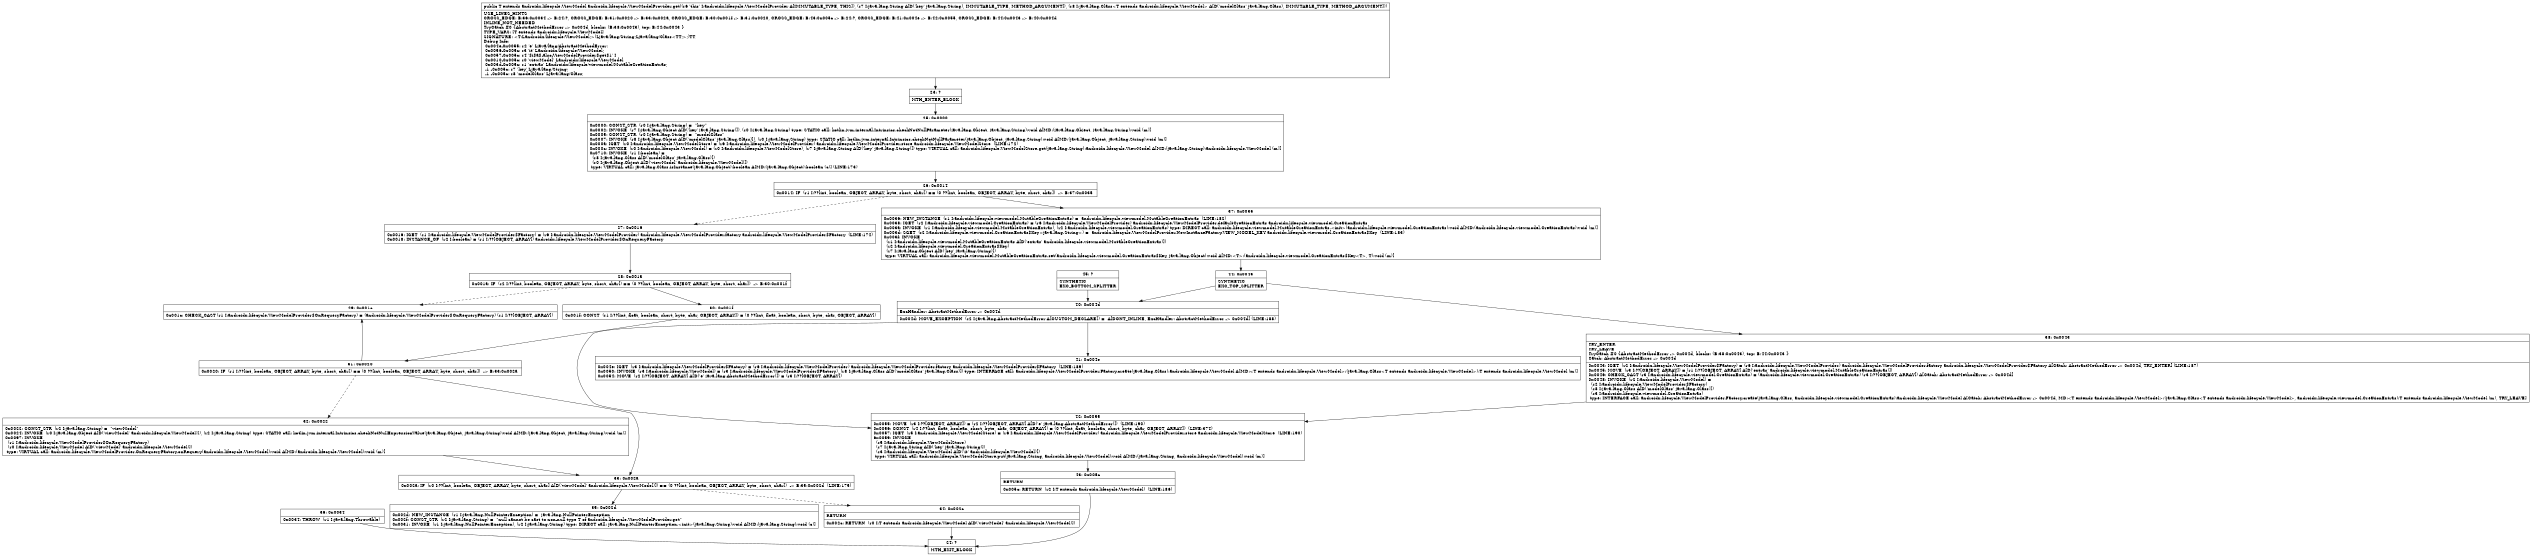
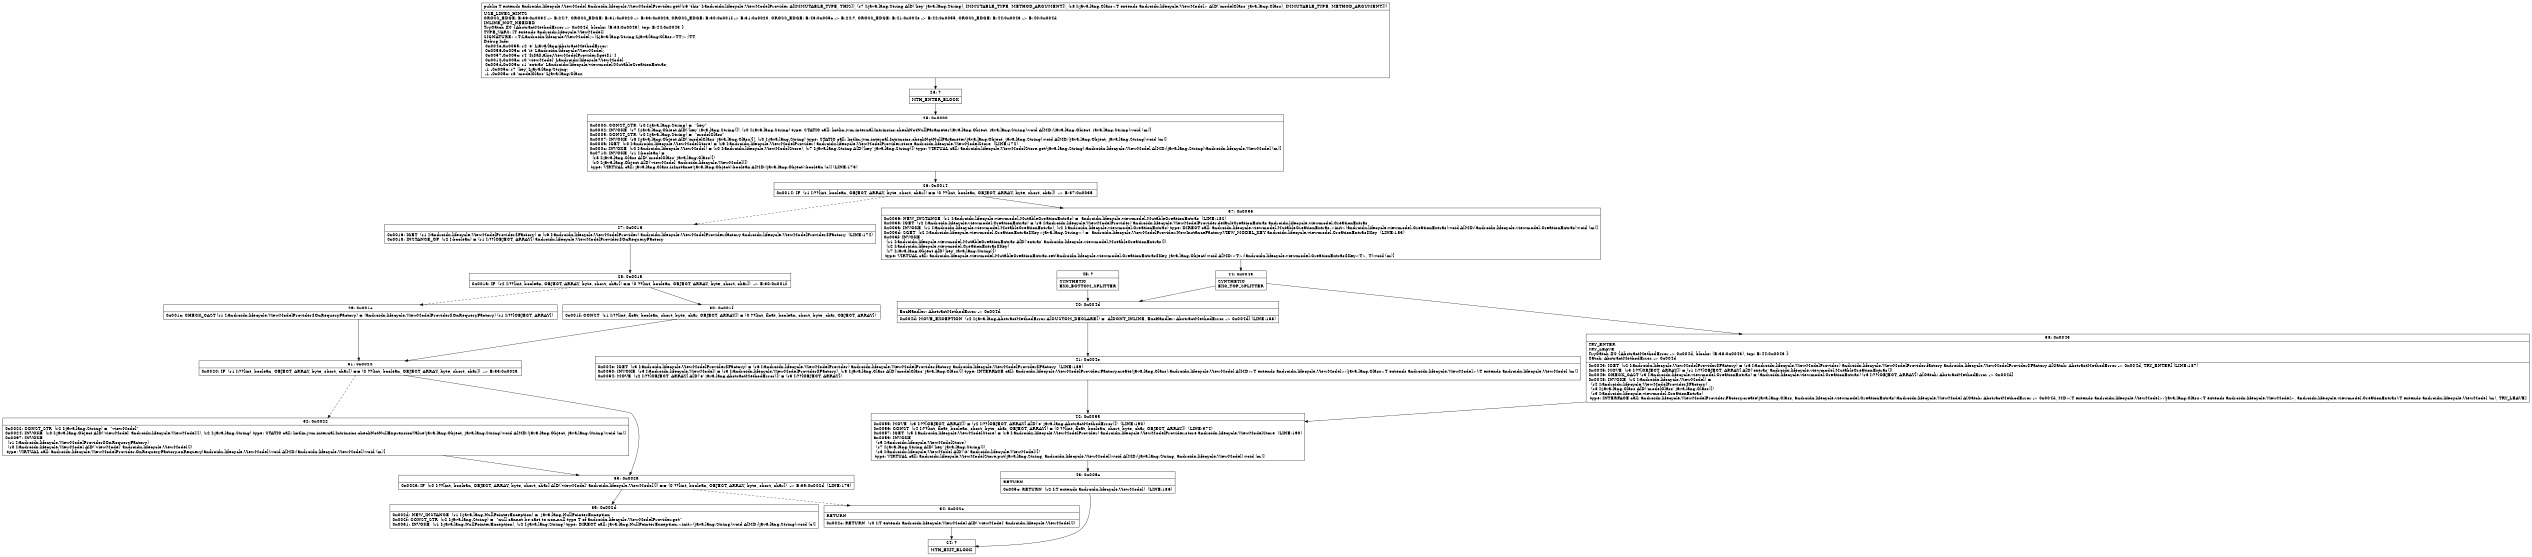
(362, 342) -> (358, 338)
(580, 354) -> (1088, 395)
(332, 516) -> none
